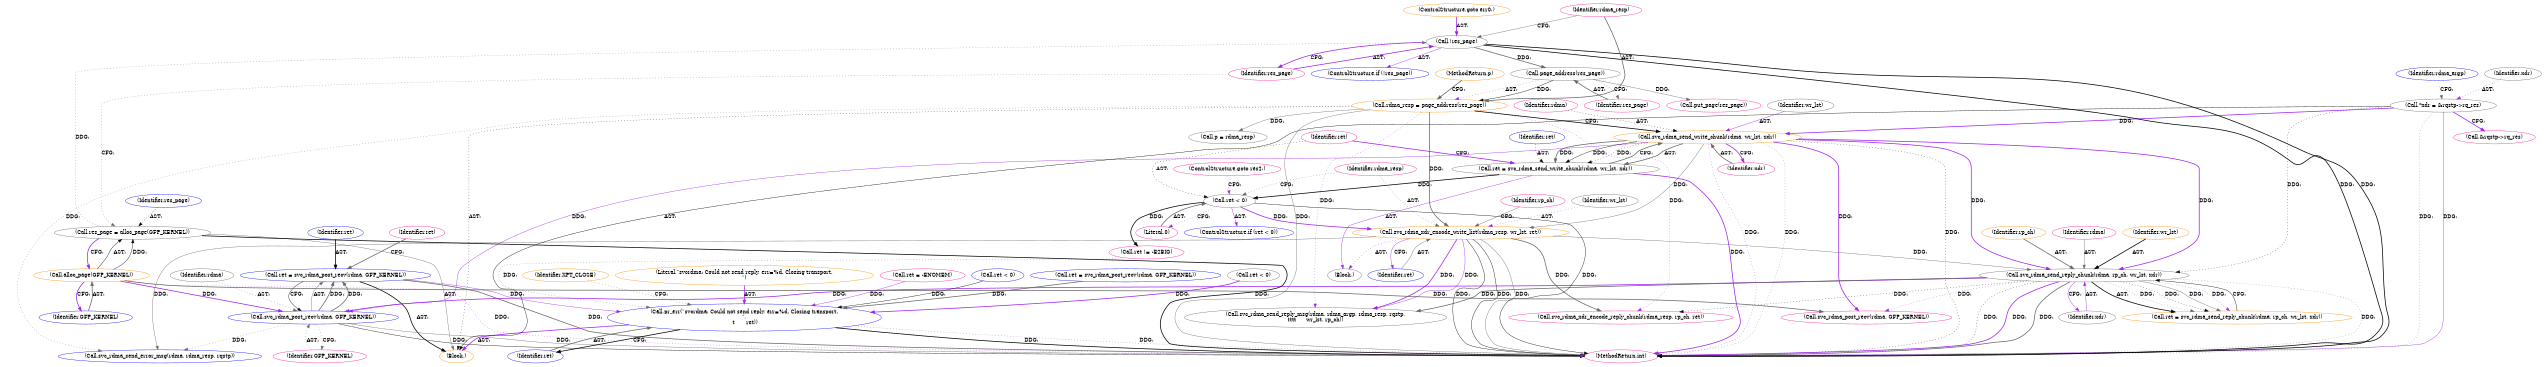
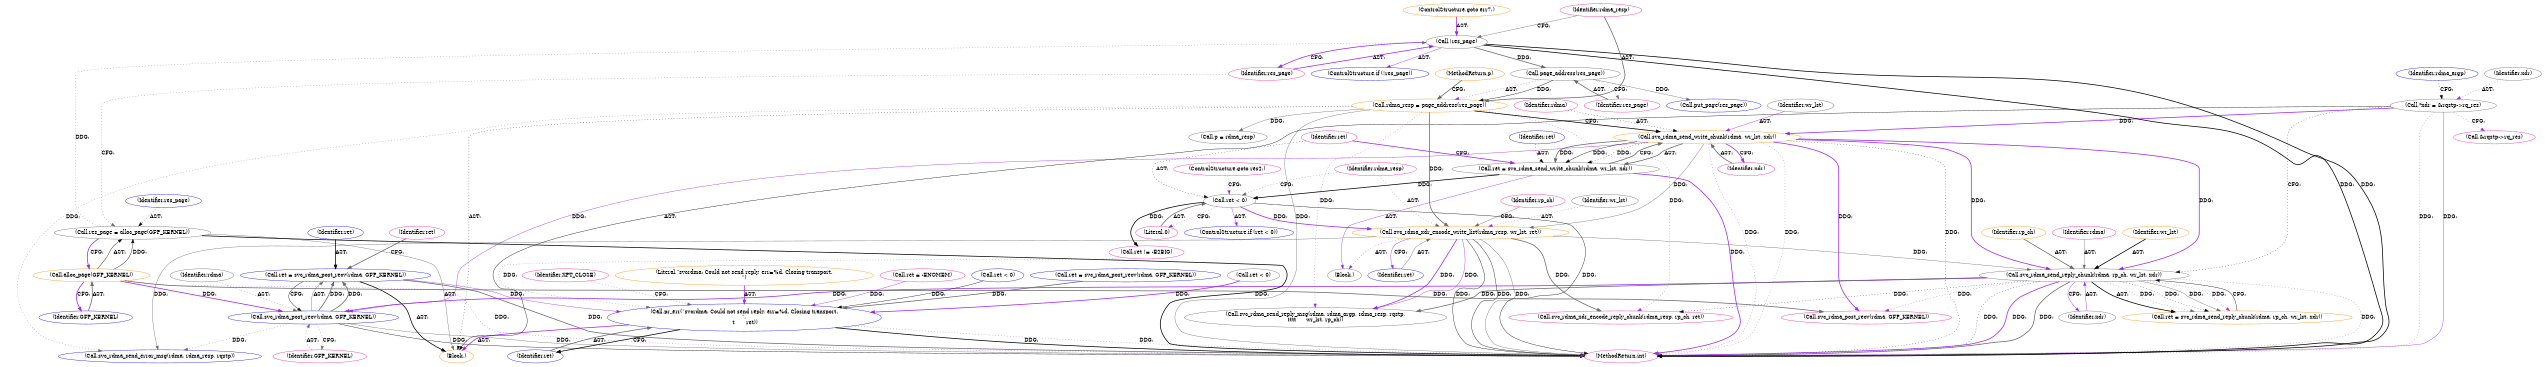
(1457, 10) -> (1457, 10)
(2440, 88) -> (2440, 88)
(1714, 106) -> (1714, 106)
(2467, 121) -> (2467, 121)
(2295, 185) -> (2295, 185)
(565, 275) -> (565, 275)
